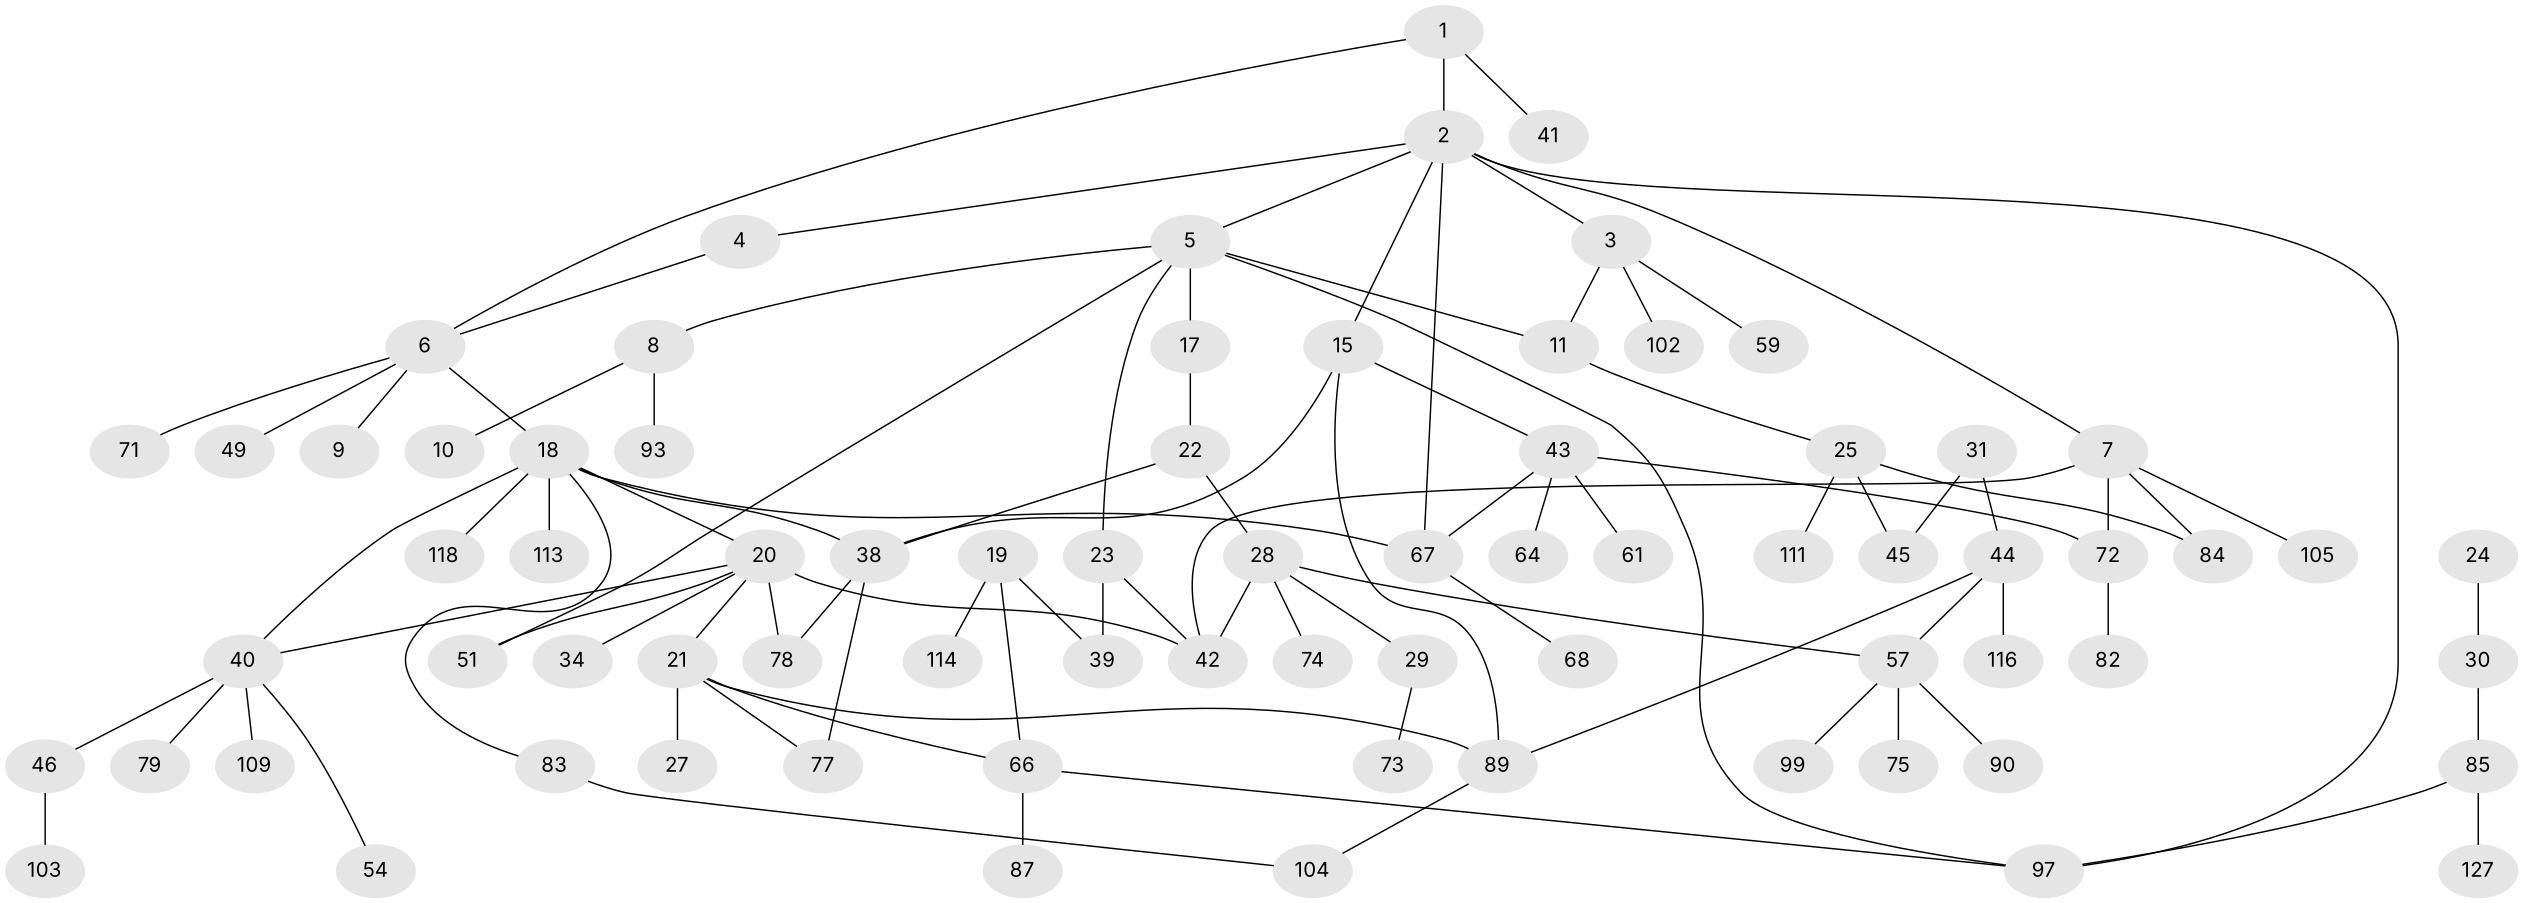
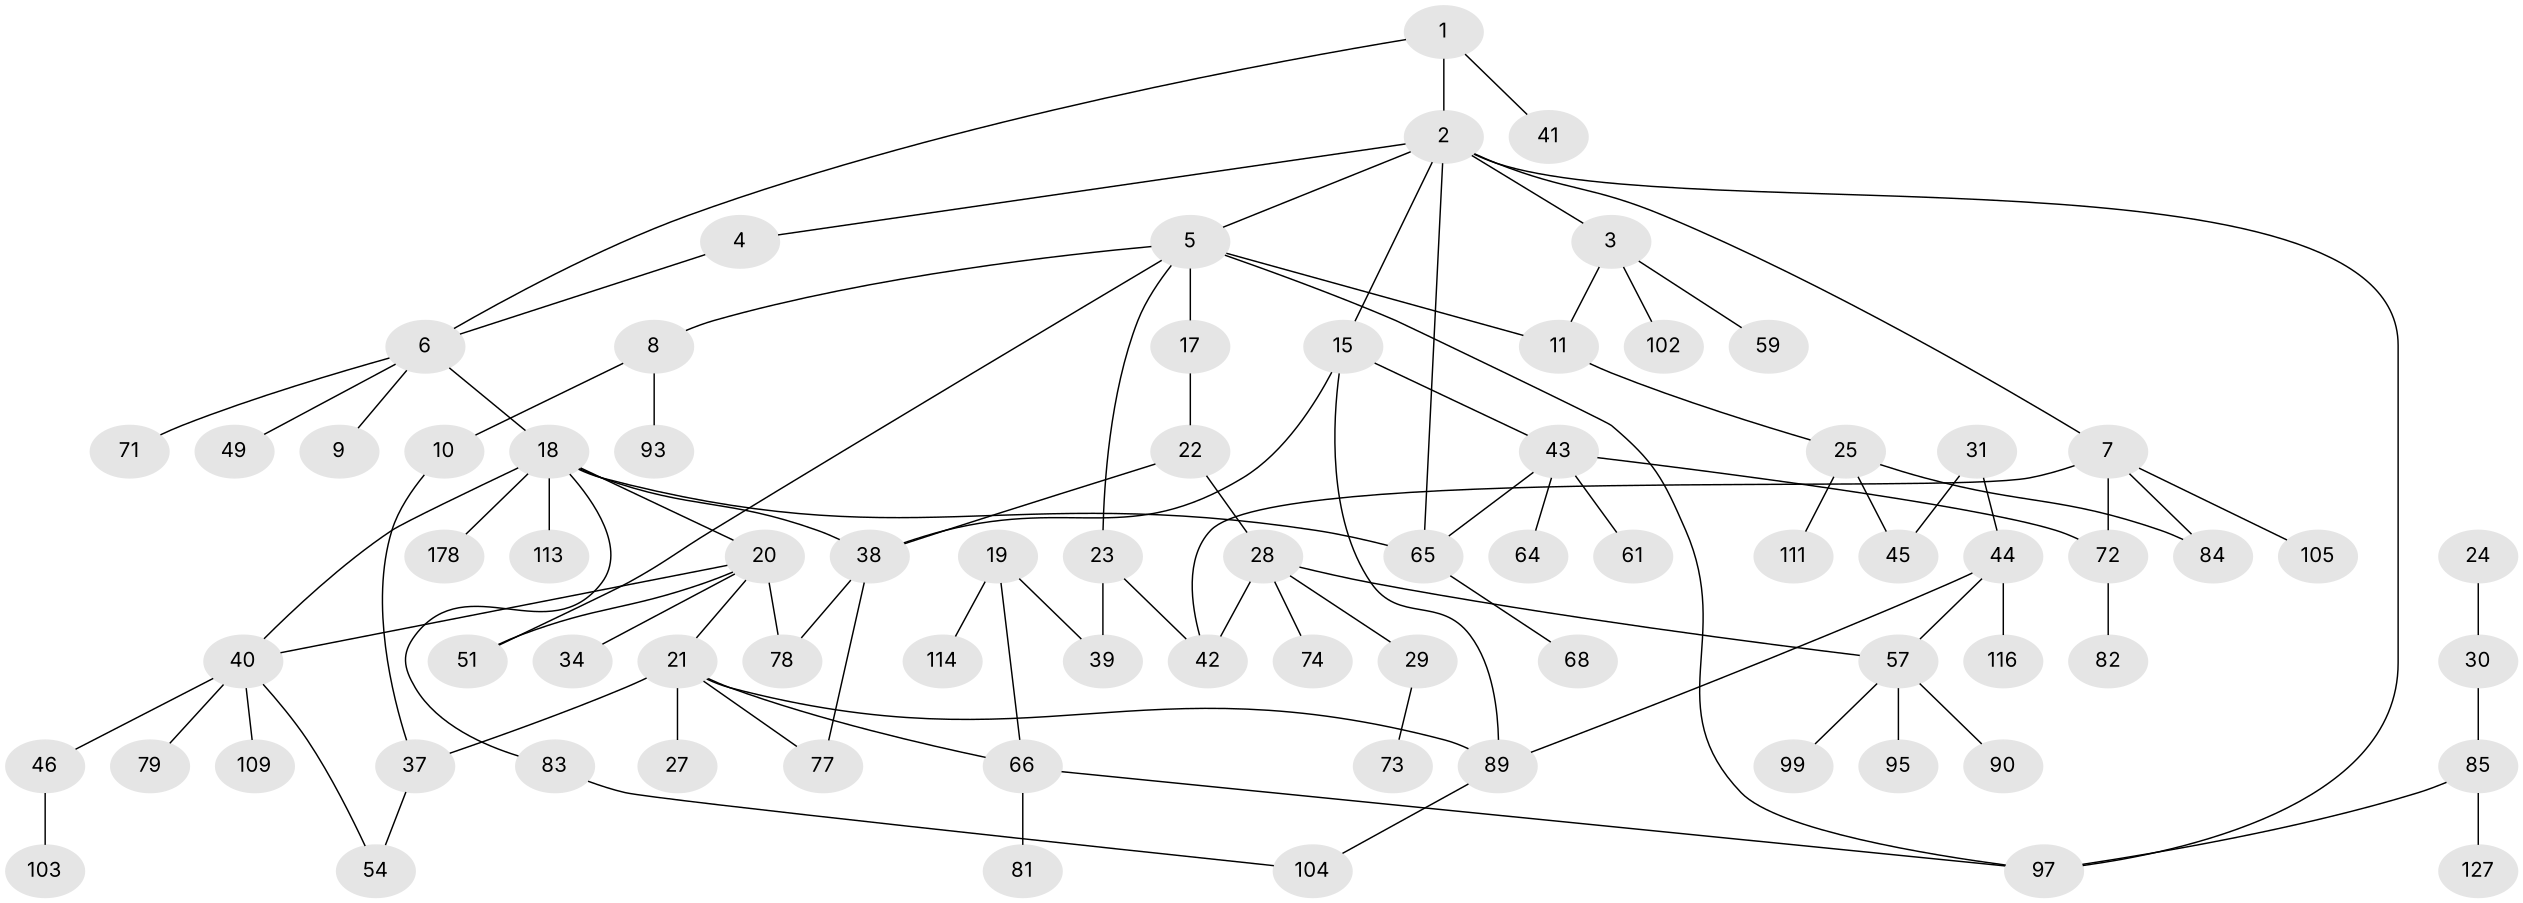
(444, 557) -> (444, 557)
(1423, 557) -> (1423, 557)
(986, 609) -> none
none -> (415, 766)
(1898, 766) -> (1898, 766)
(1023, 871) -> (1023, 871)
